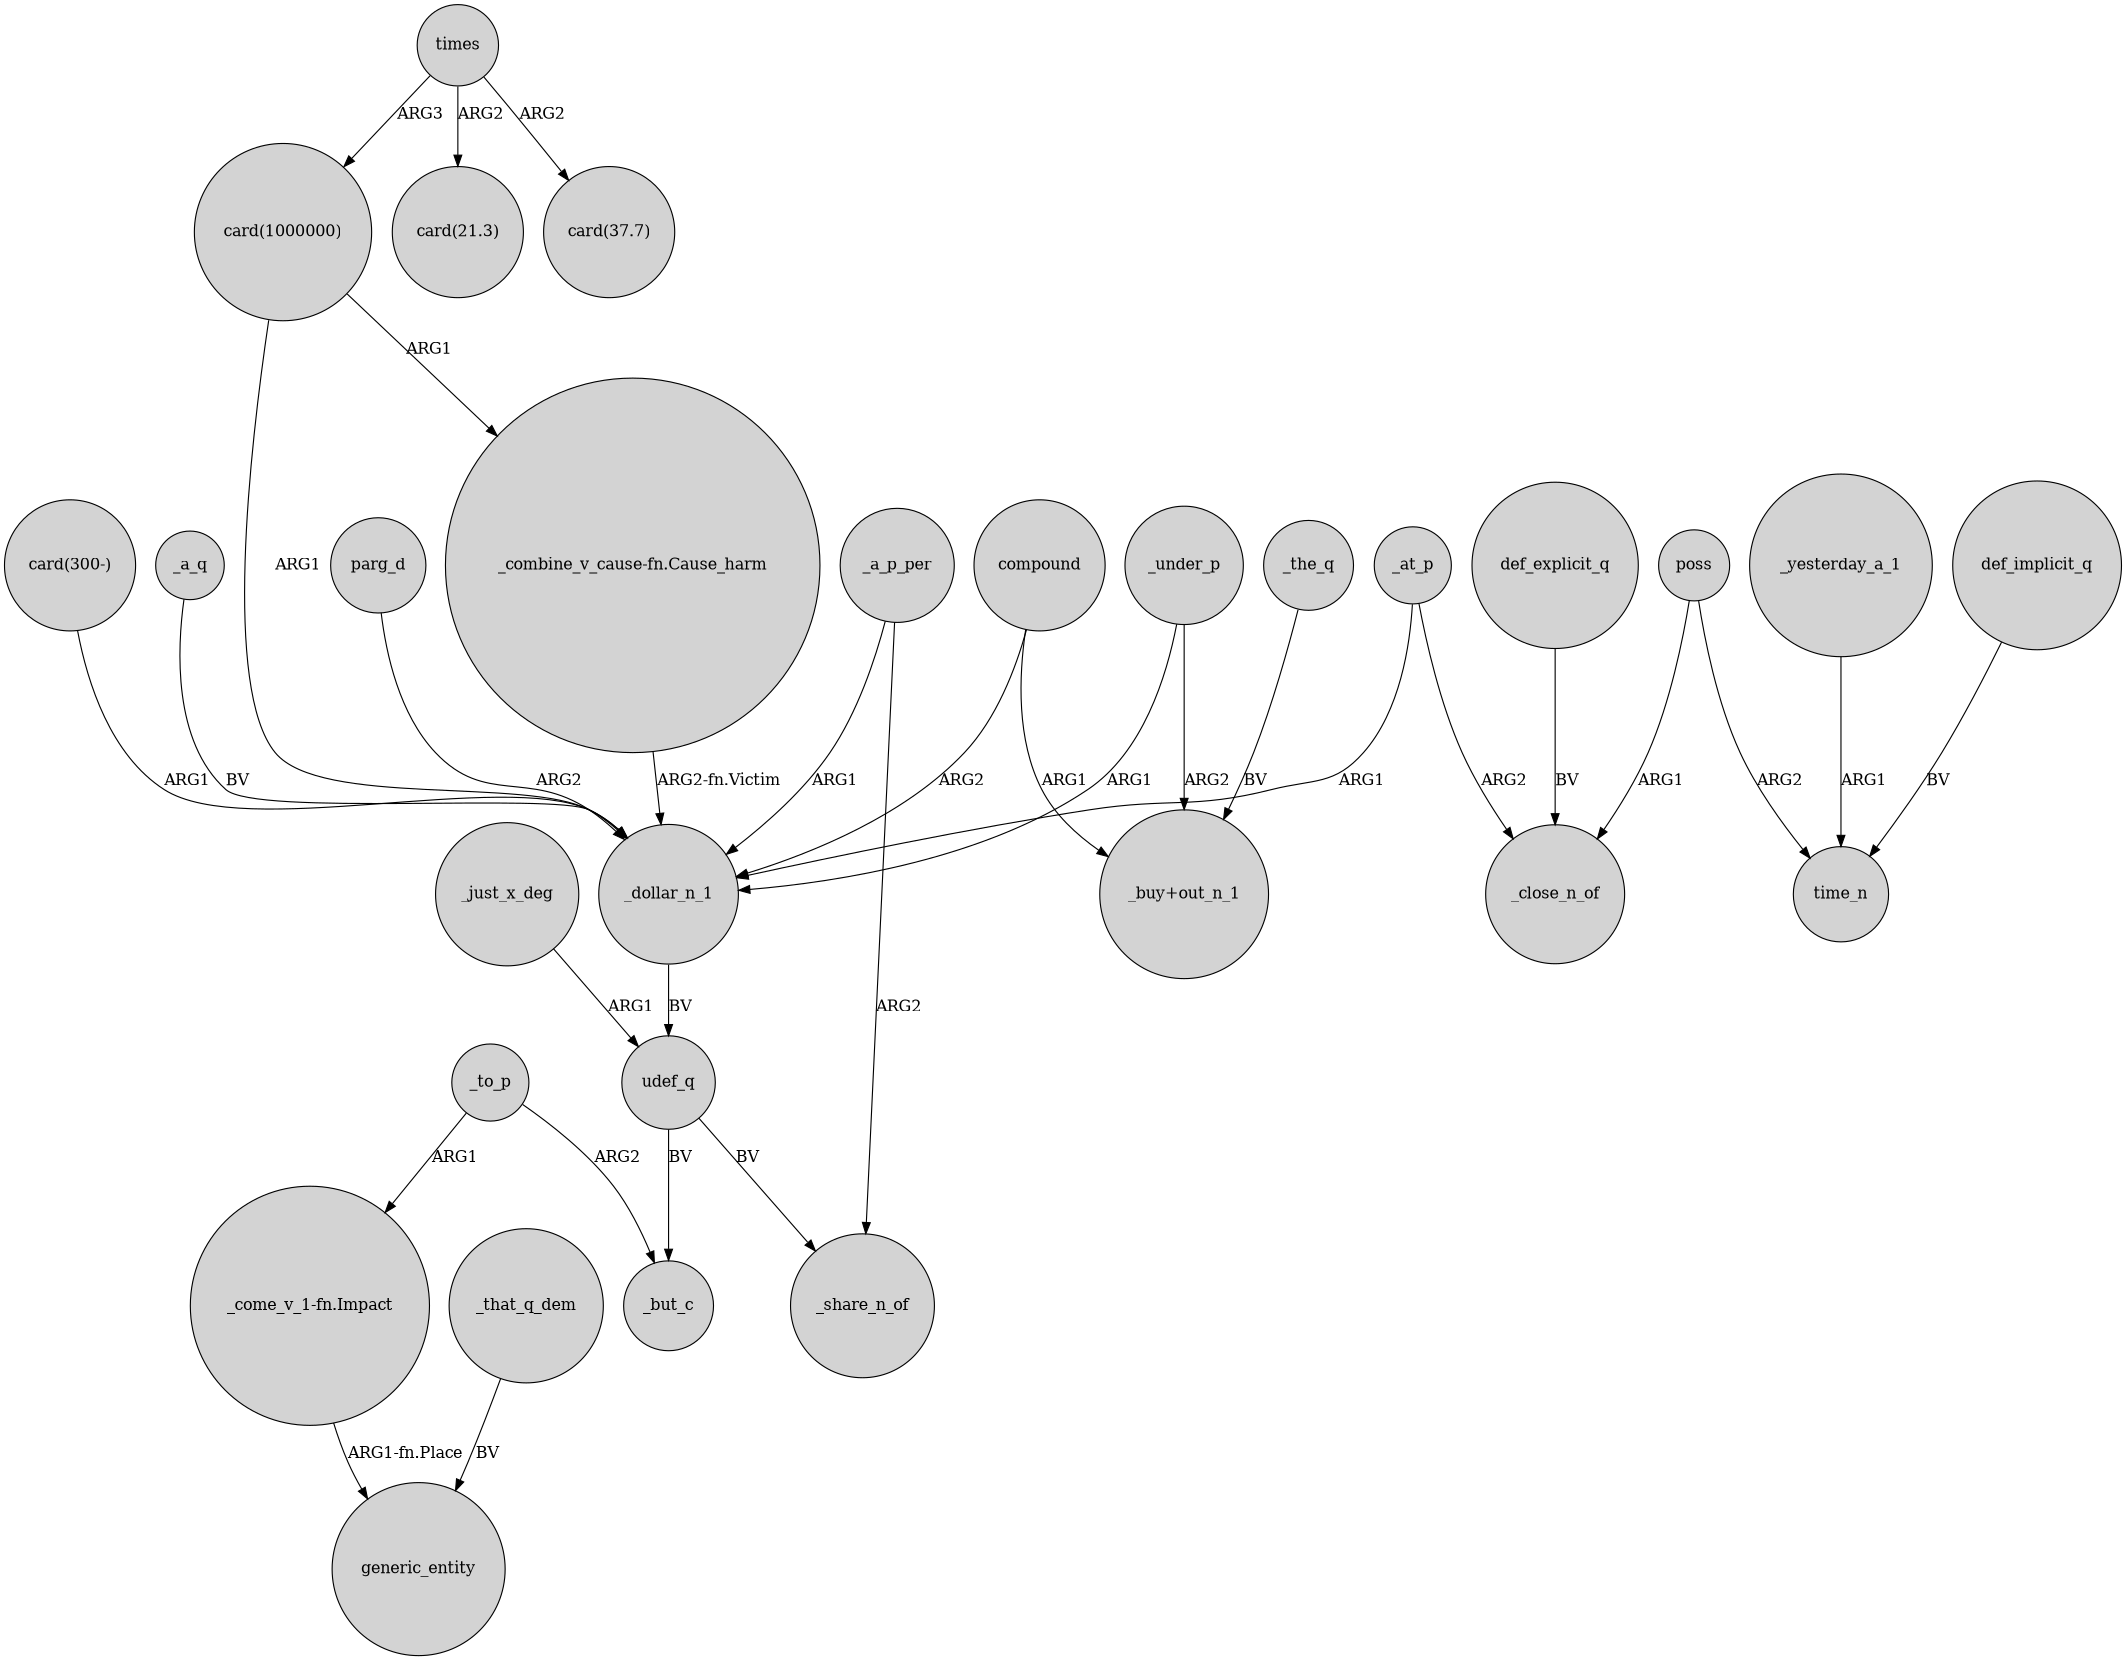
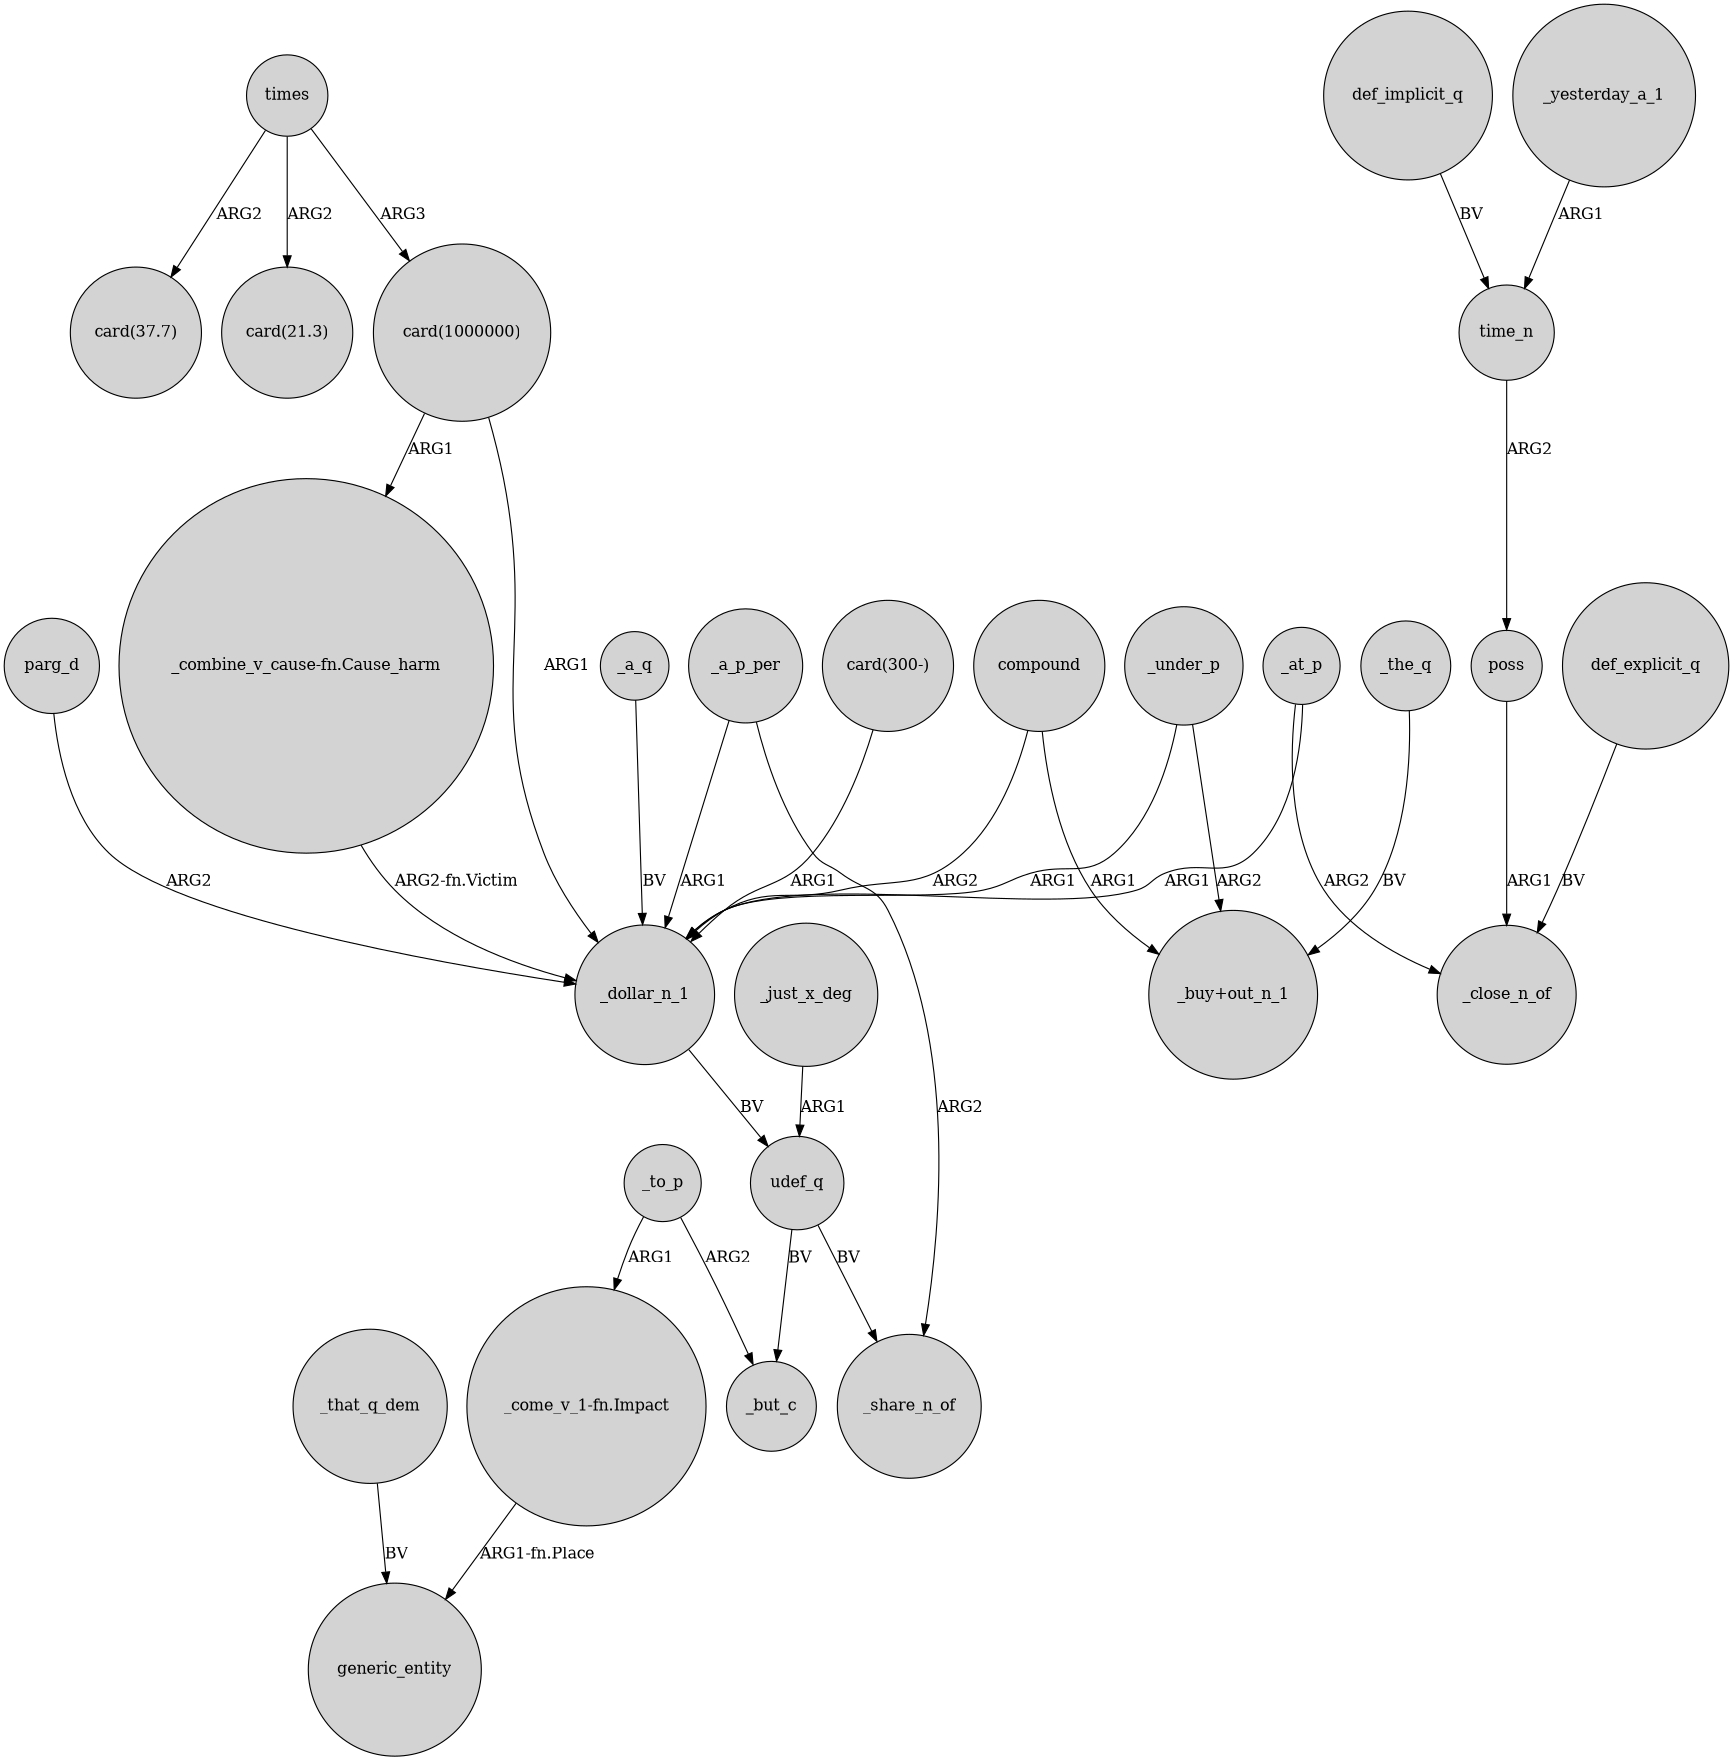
(1732, 733) -> (1507, 499)
